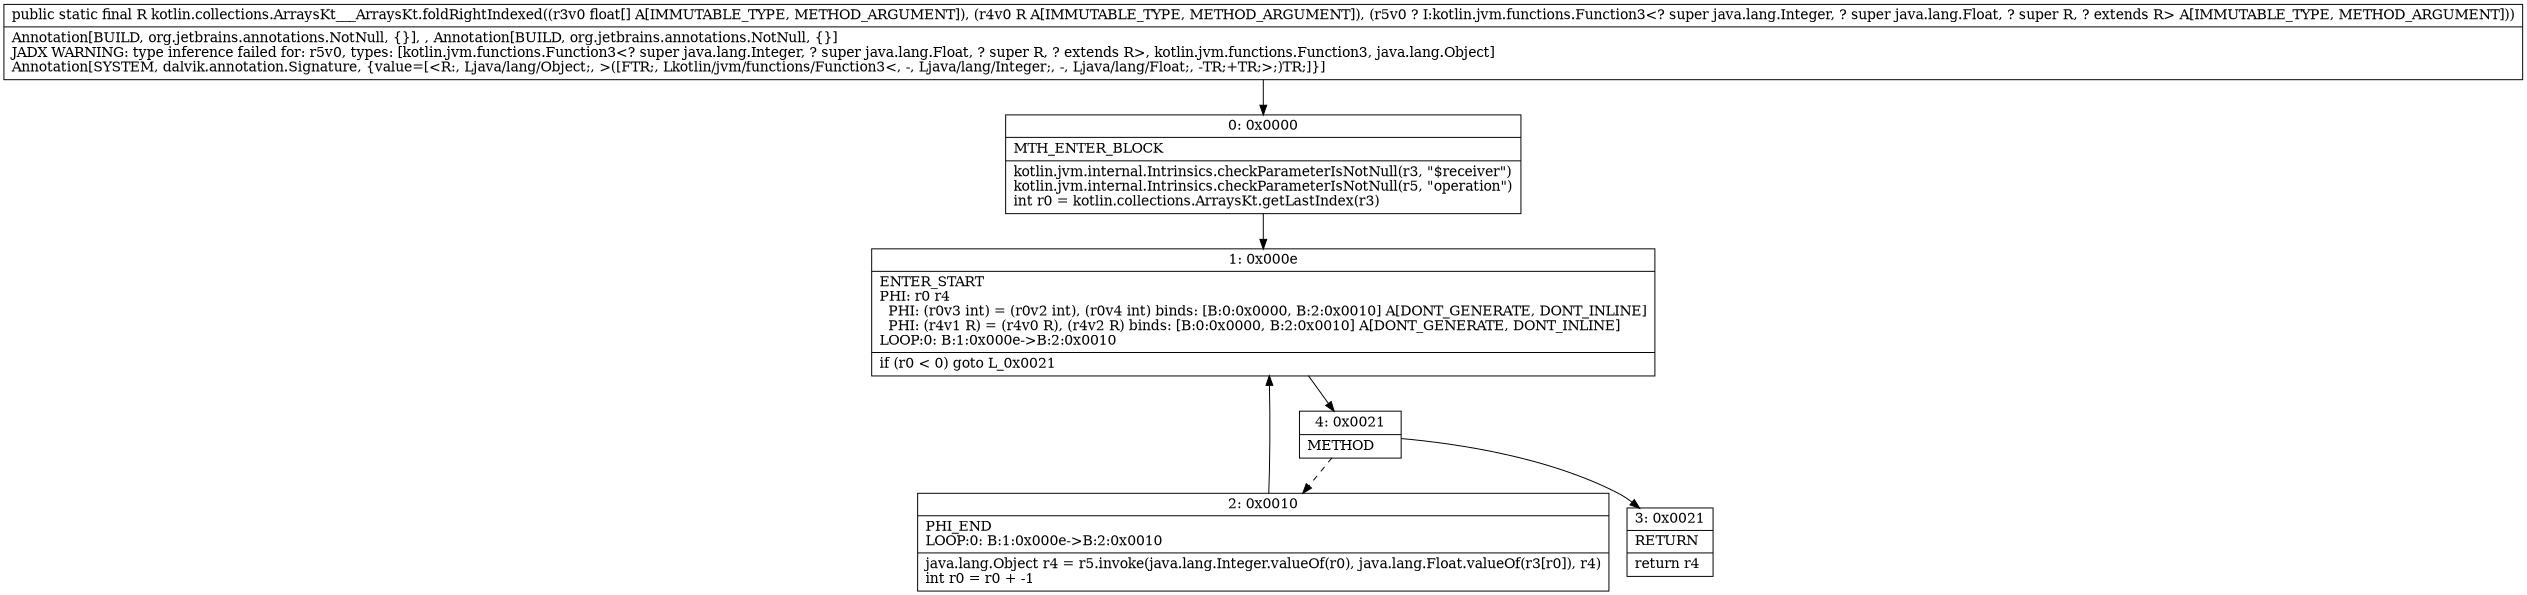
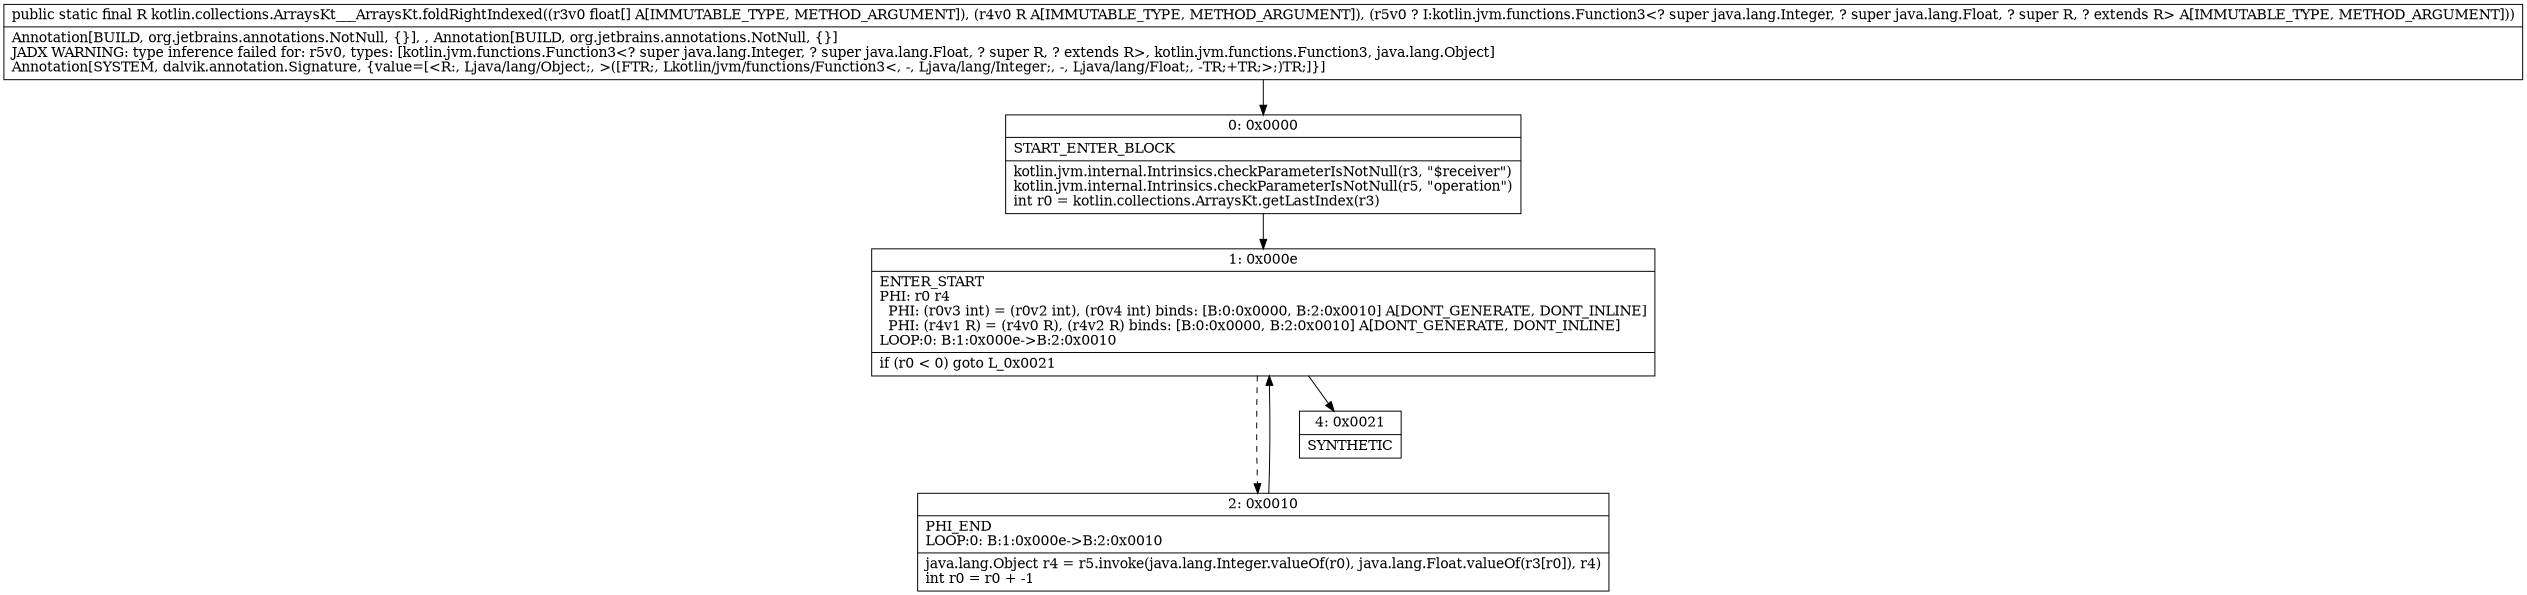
(1089, 149) -> (1095, 149)
(1341, 446) -> (1350, 446)
(1321, 472) -> (1257, 430)
(1670, 542) -> none
